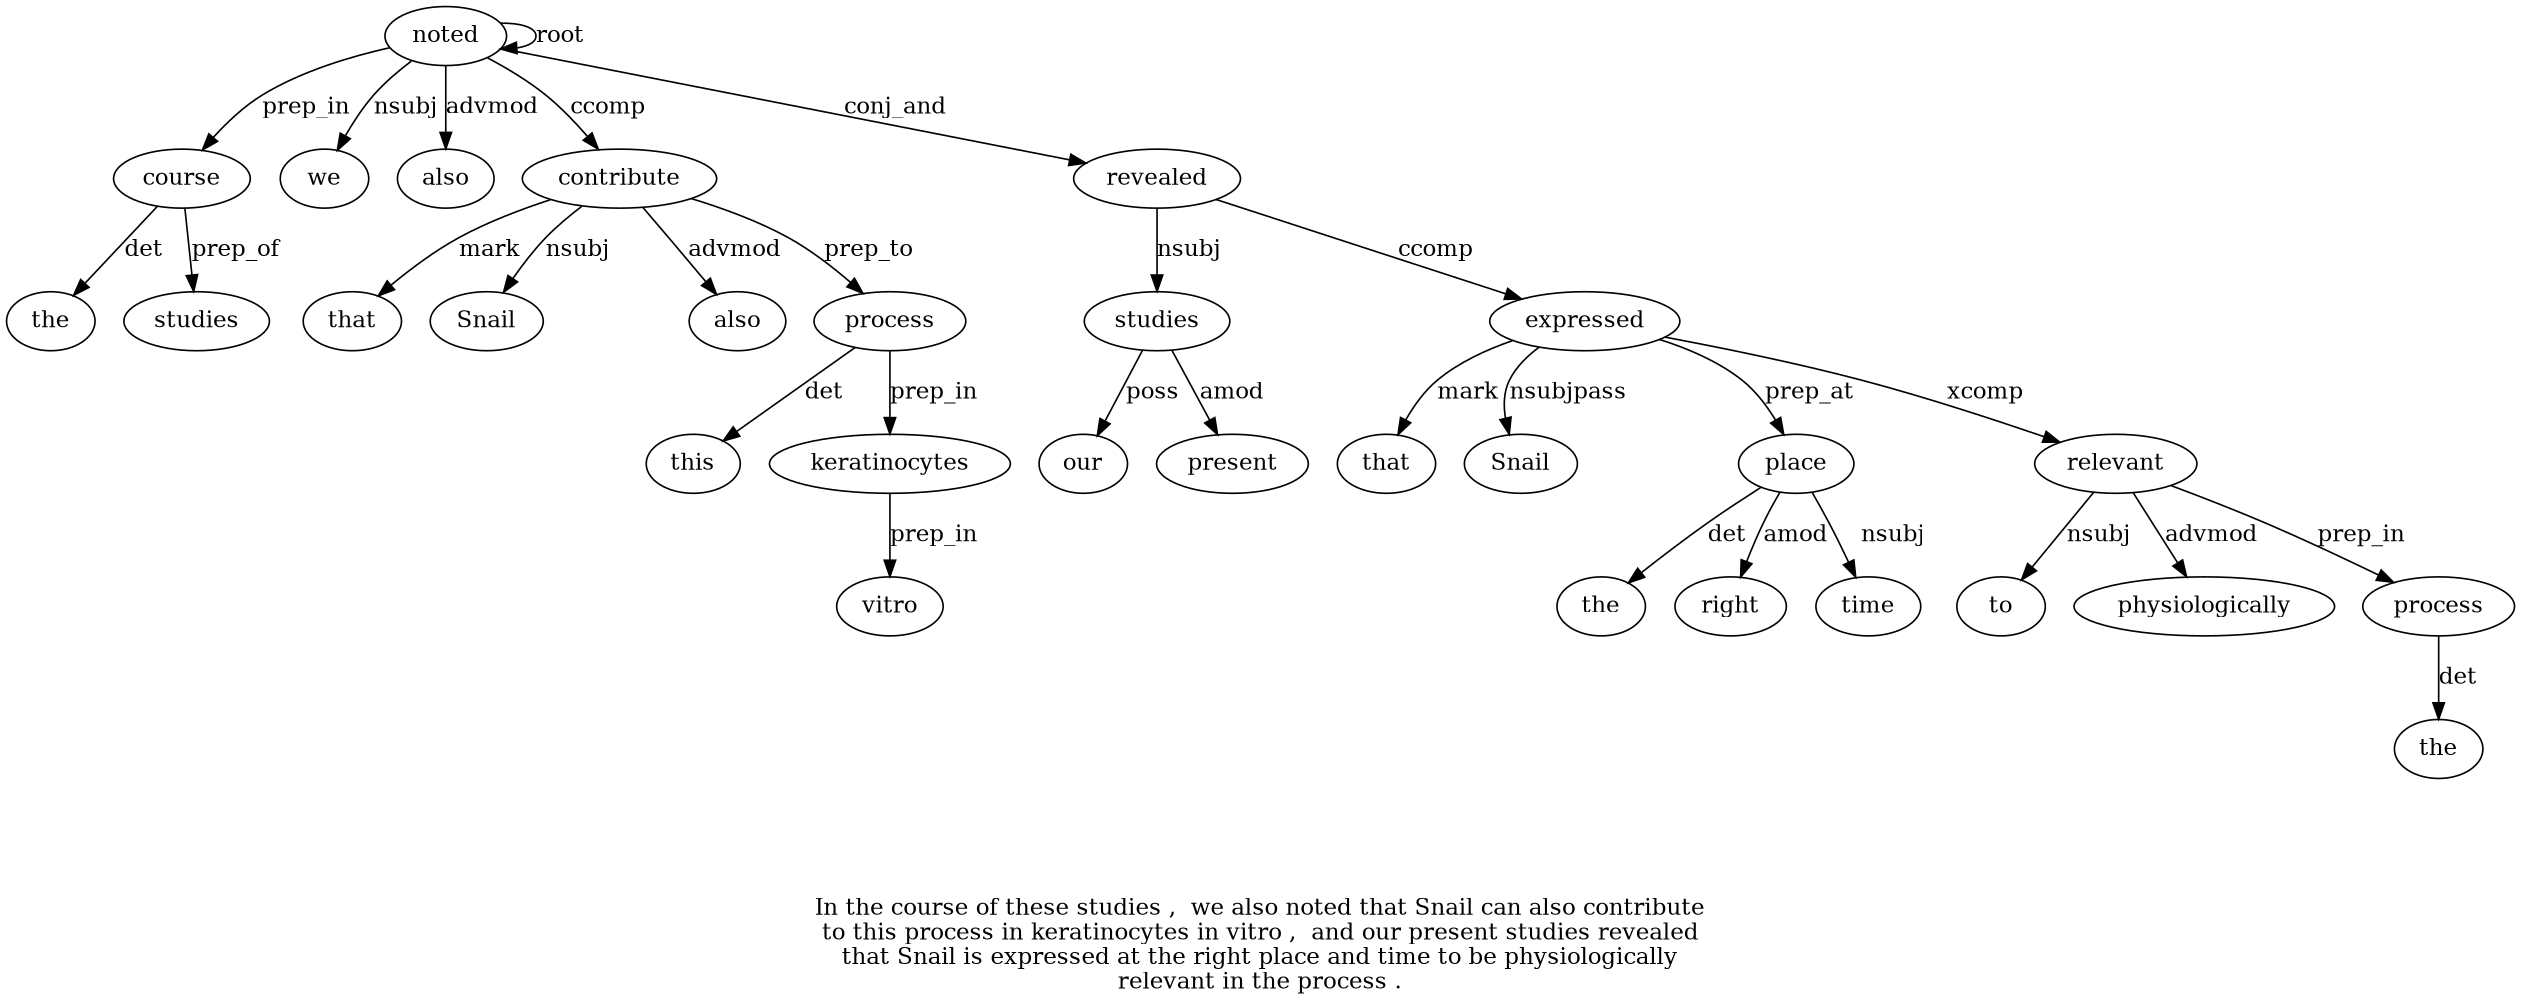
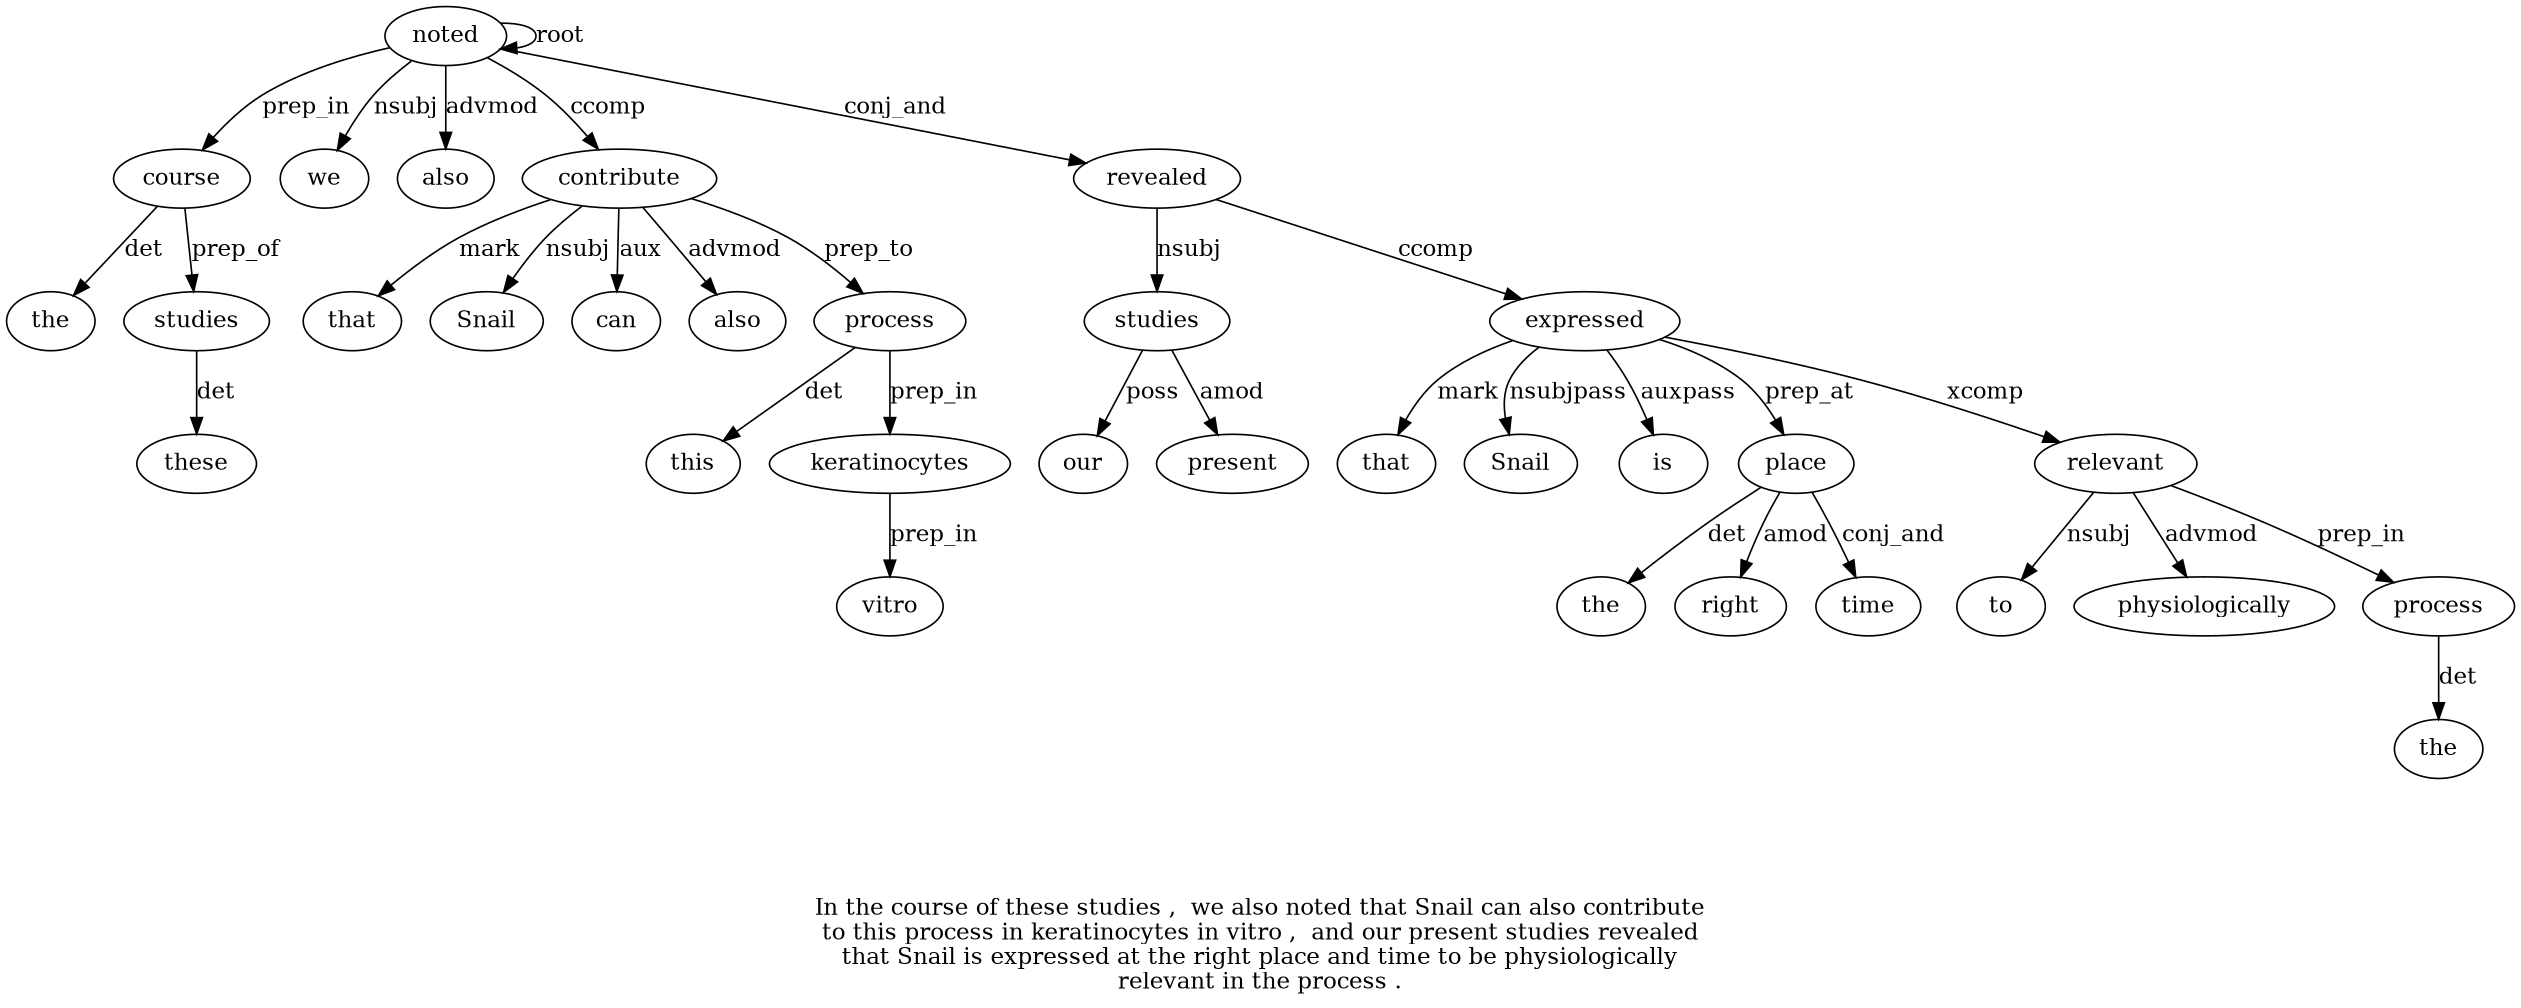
none -> (616, 321)
none -> (197, 464)
none -> (1663, 464)
(1894, 535) -> (1894, 535)
